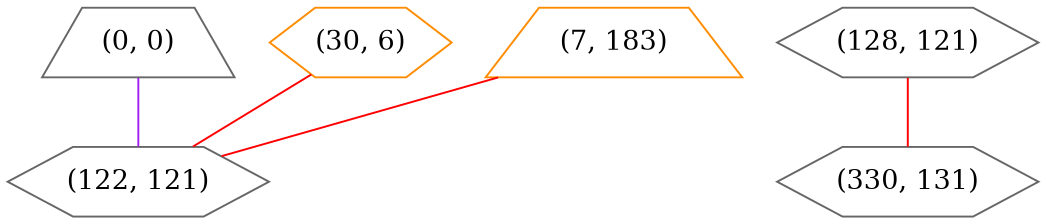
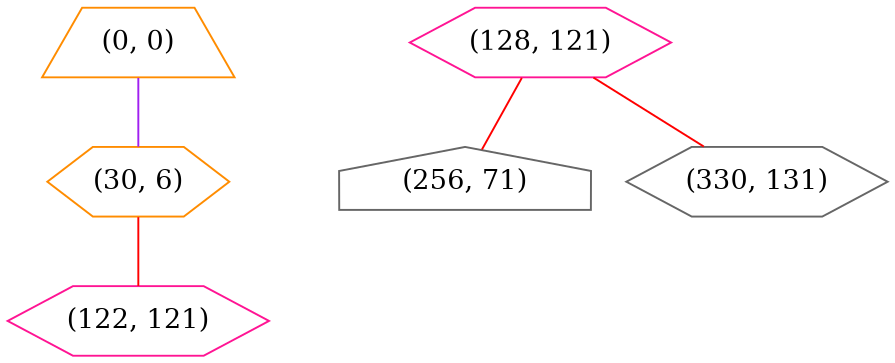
(138, 43) -> (138, 43)
(614, 43) -> none
(908, 43) -> (540, 43)
(138, 112) -> (138, 112)
(138, 182) -> (138, 321)
none -> (465, 182)
